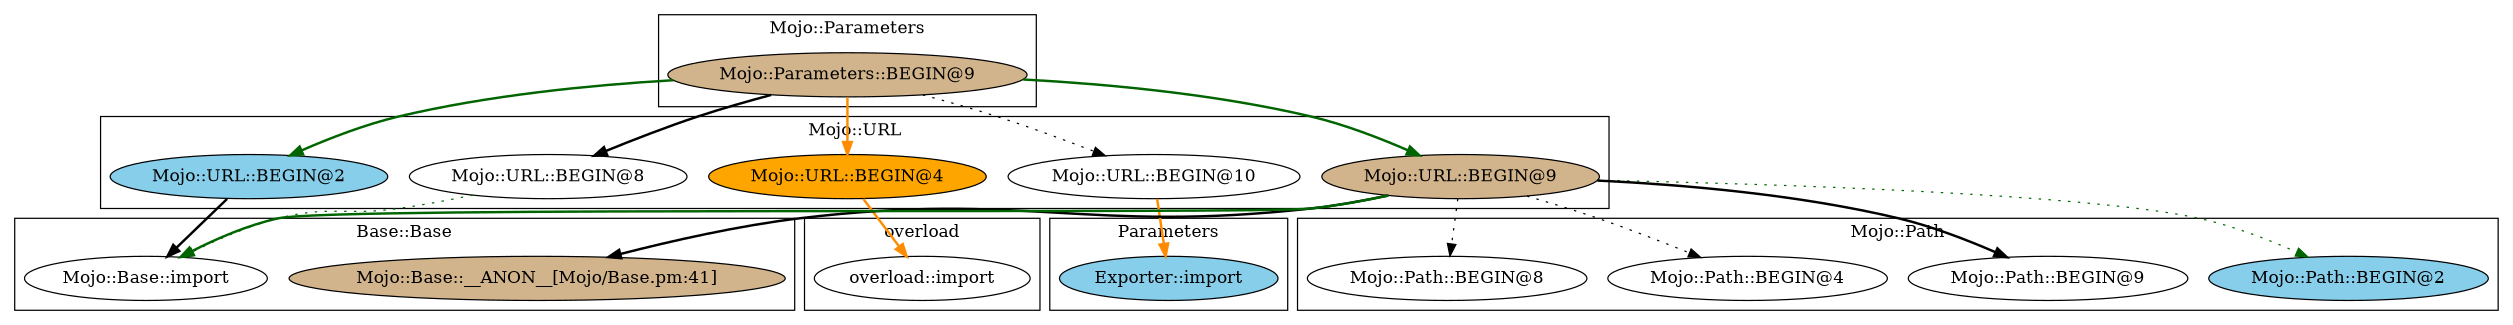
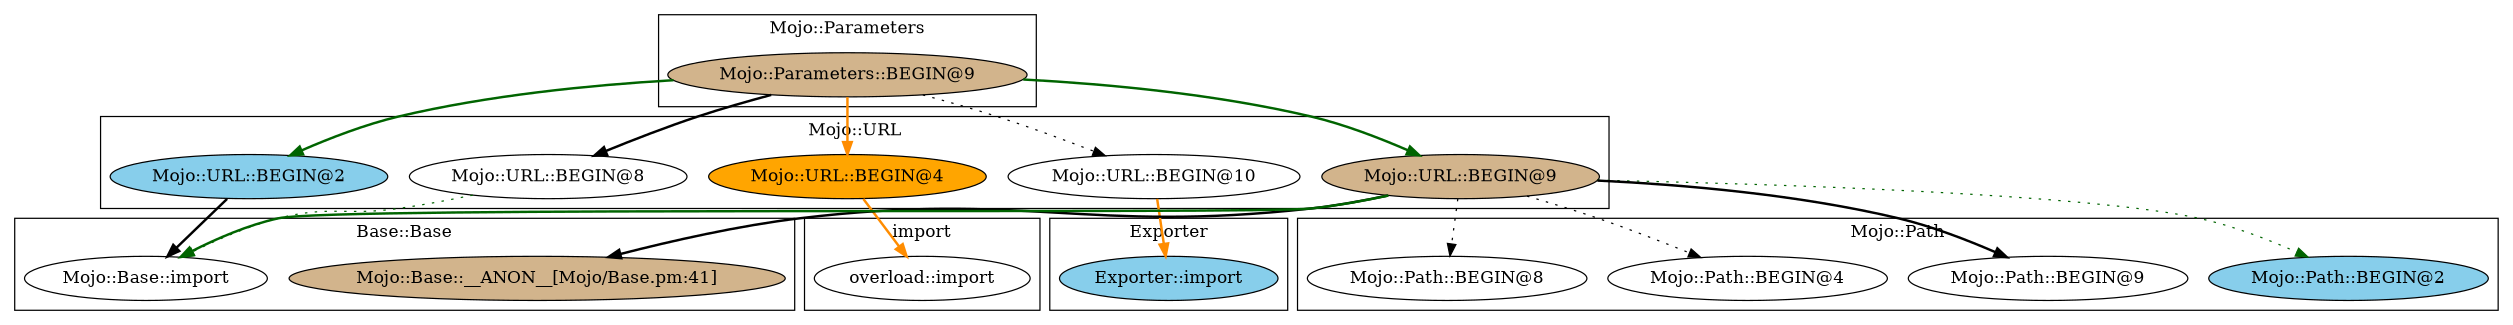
(922, 232) -> (922, 232)
(1169, 232) -> (1169, 232)
